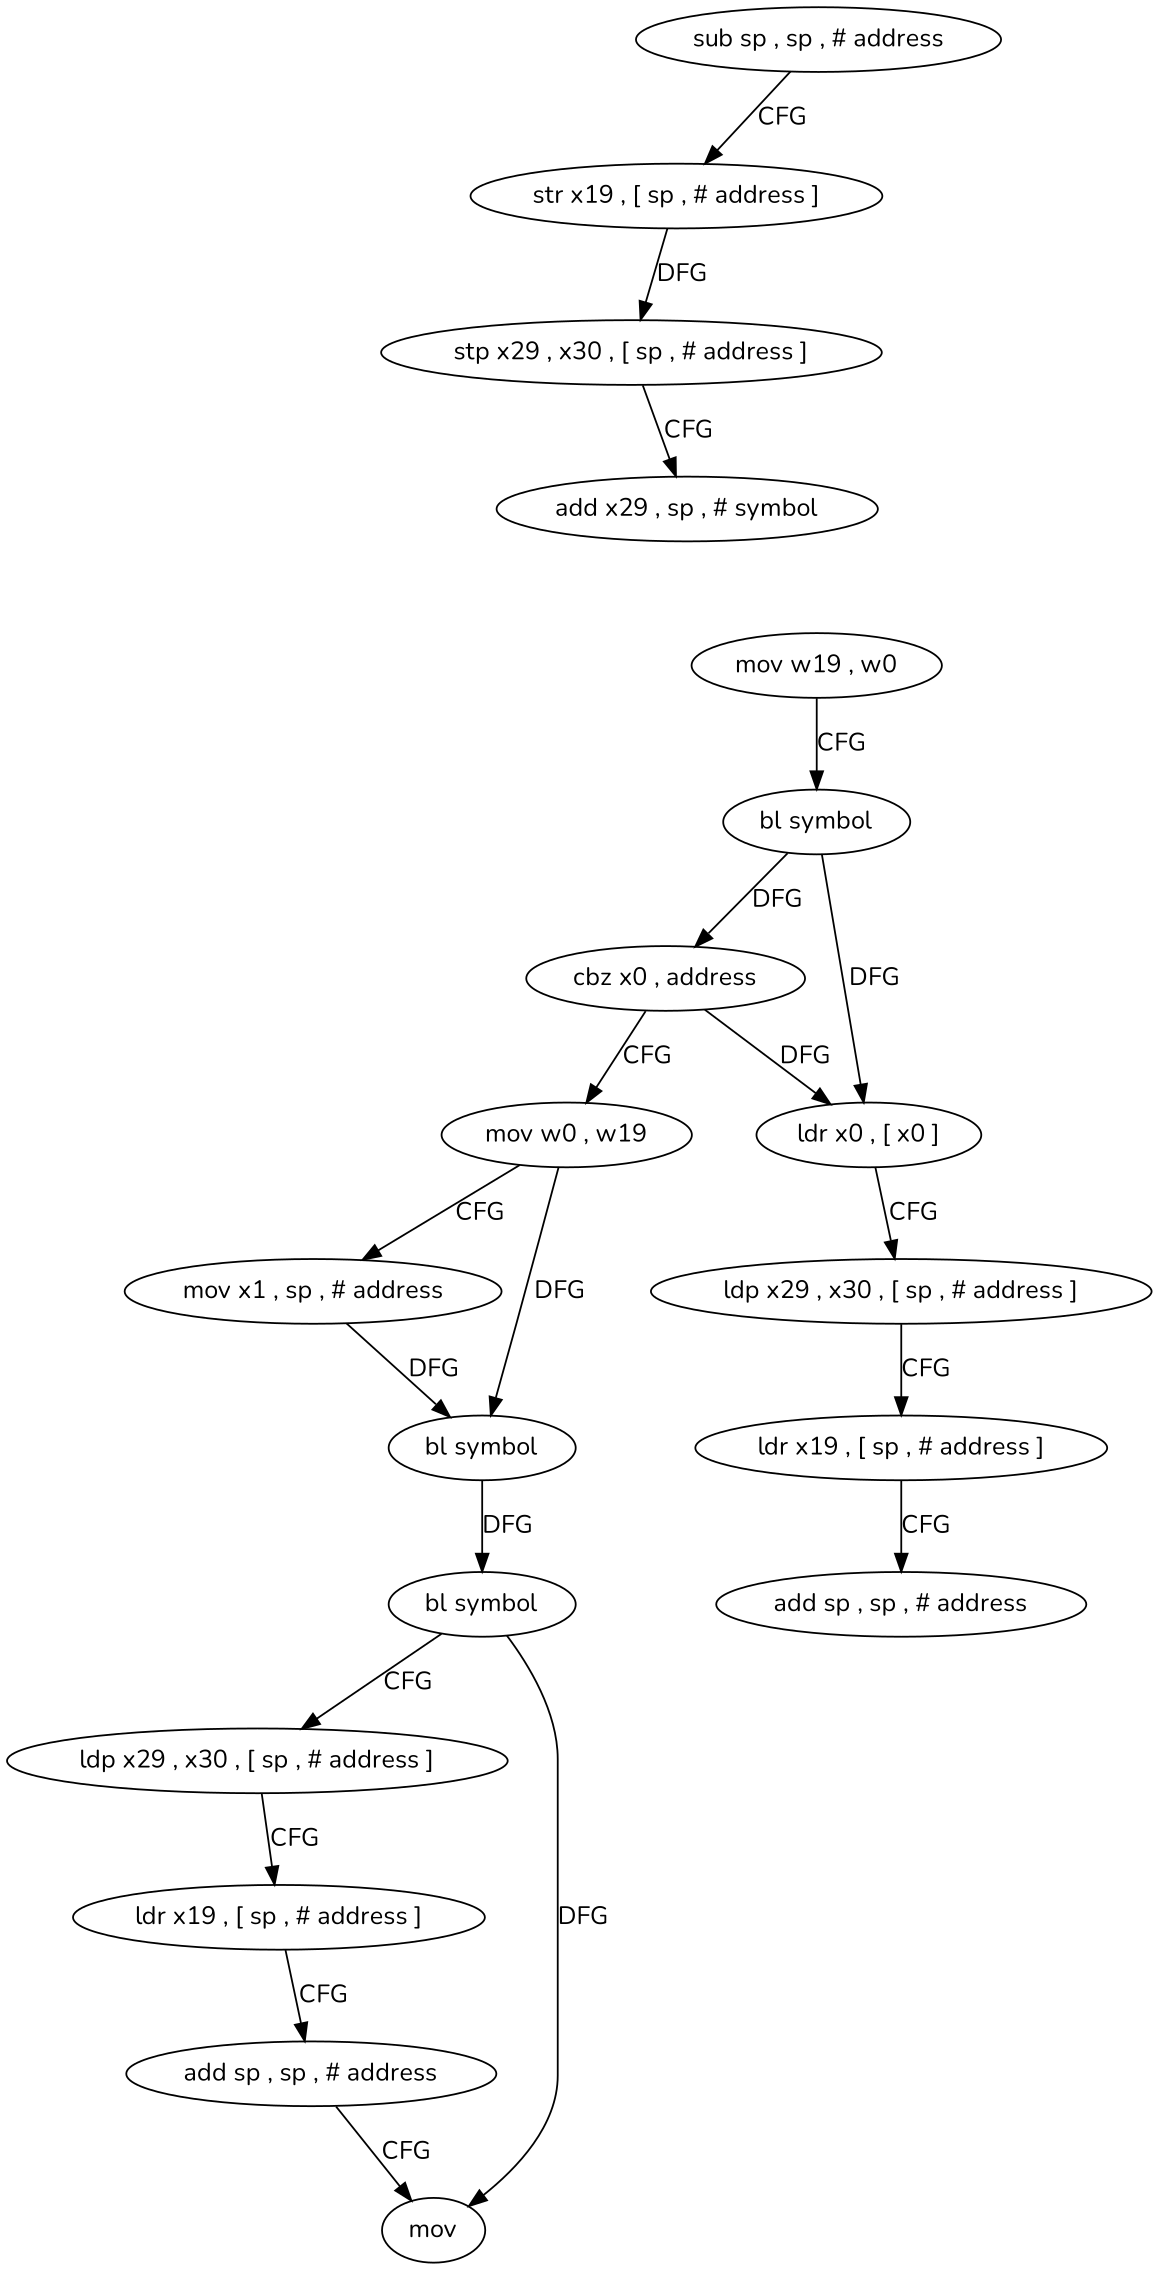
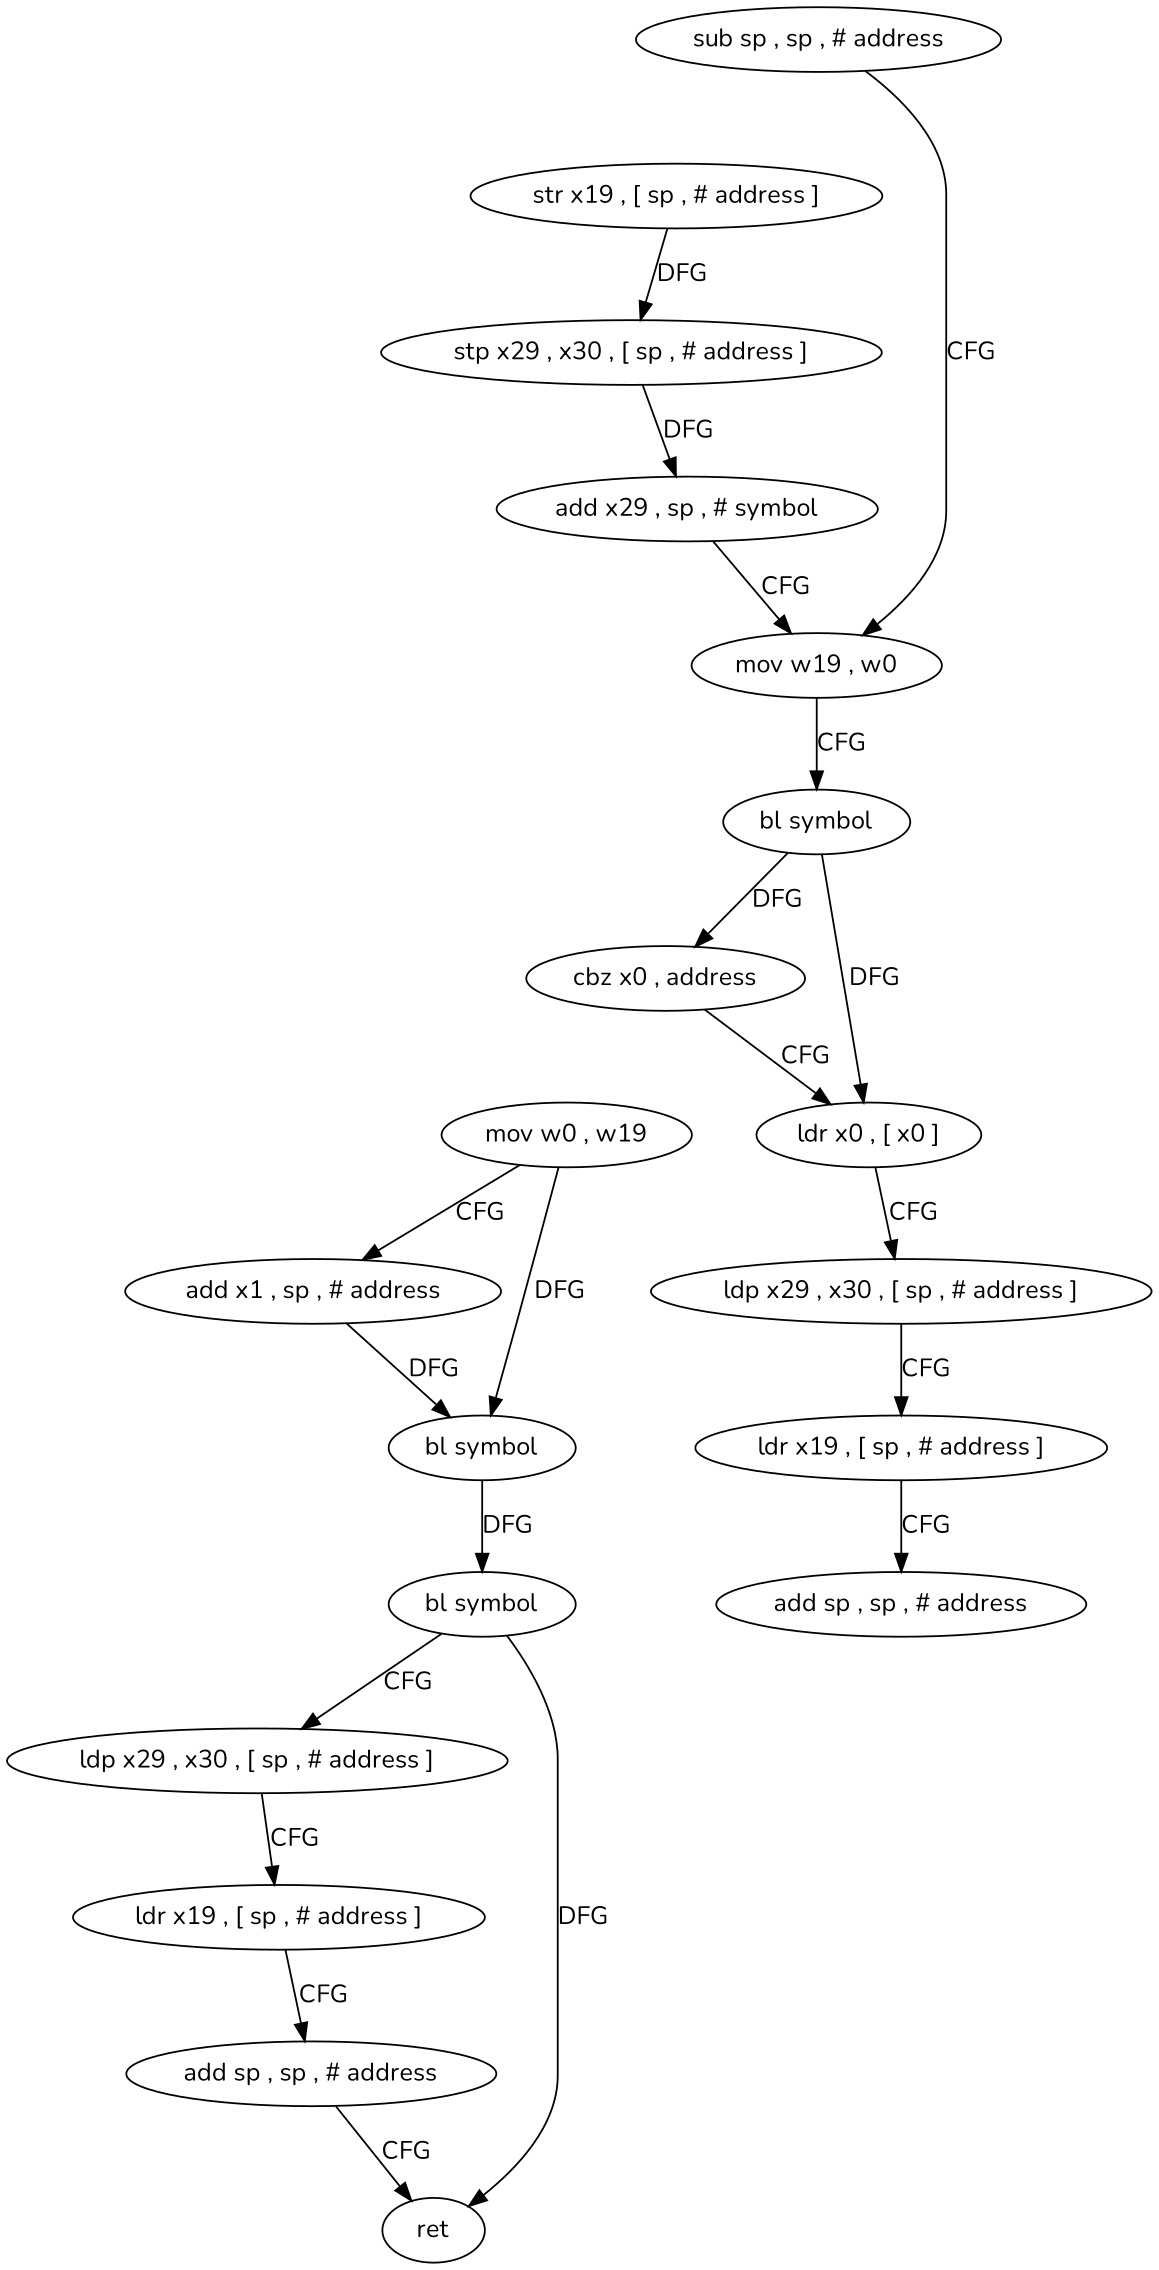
(754, 111) -> (946, 345)
(689, 431) -> (689, 431)
none -> (746, 581)
(621, 1049) -> none
(806, 1057) -> (806, 1057)
(313, 1291) -> (313, 1291)
(434, 2230) -> (434, 2230)
